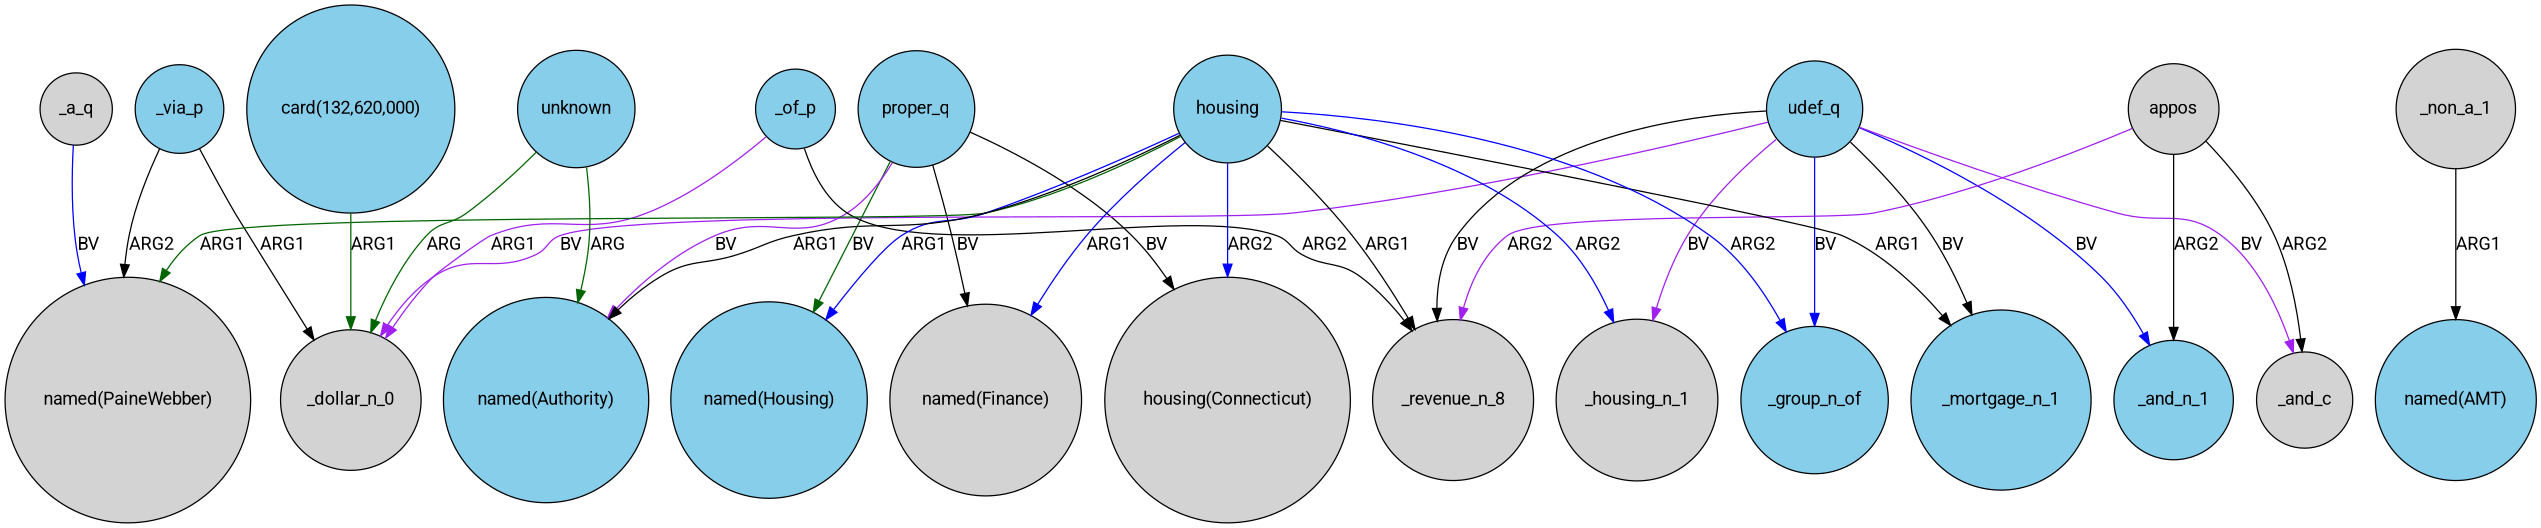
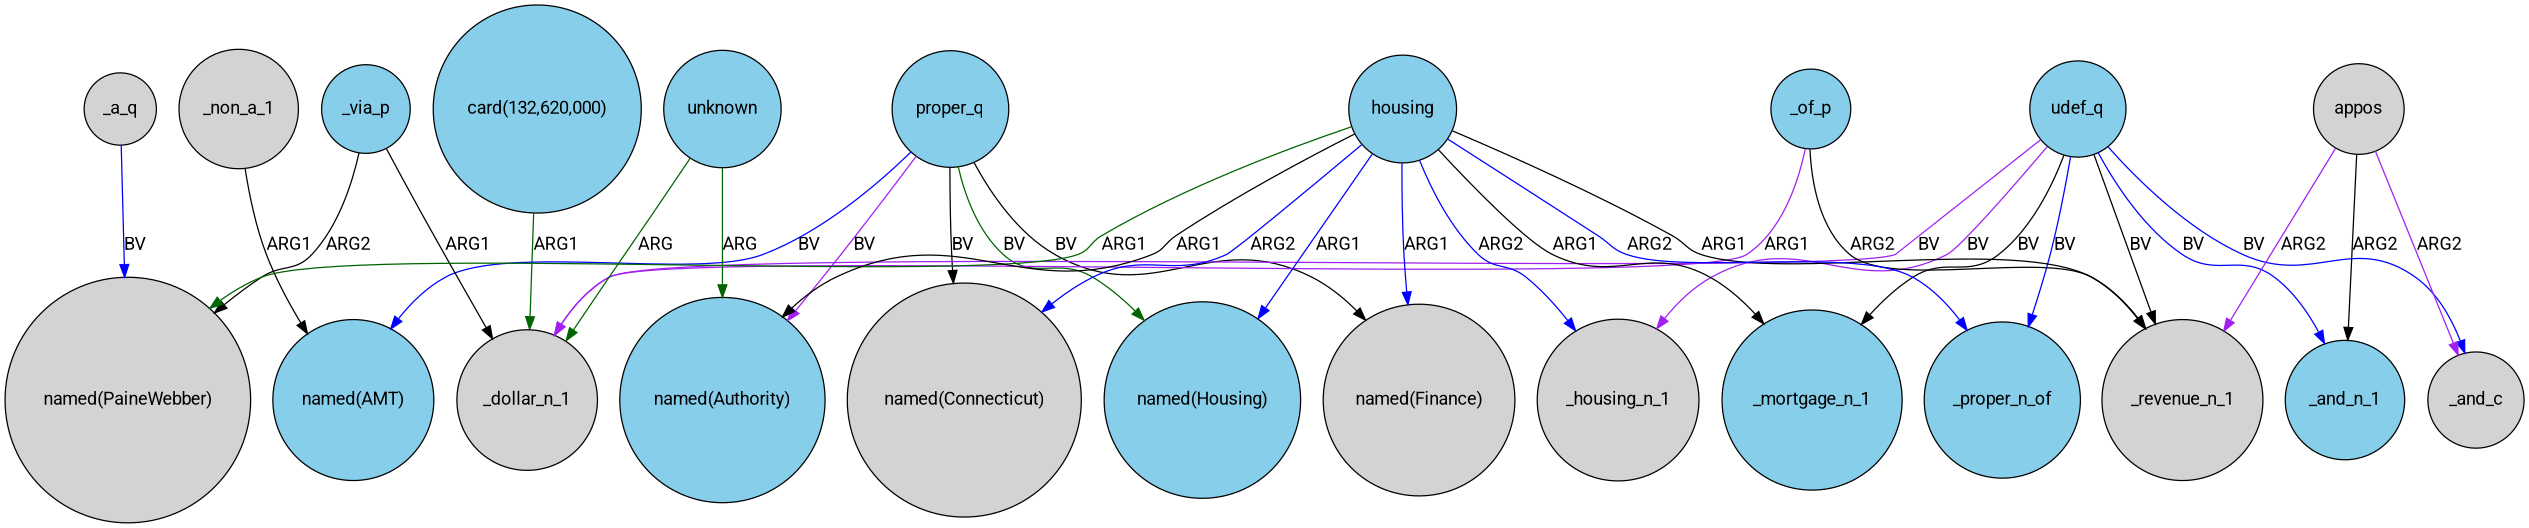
(2100, 208) -> (2283, 264)
(2272, 231) -> (2414, 247)
none -> (761, 255)
(351, 400) -> (527, 400)
(1228, 400) -> (964, 400)
(1453, 400) -> (2182, 400)
(1815, 400) -> (2002, 400)
